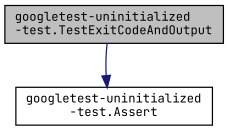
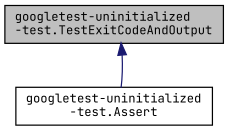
(106, 59) -> (122, 71)
